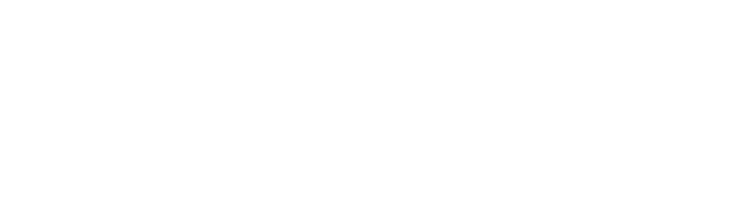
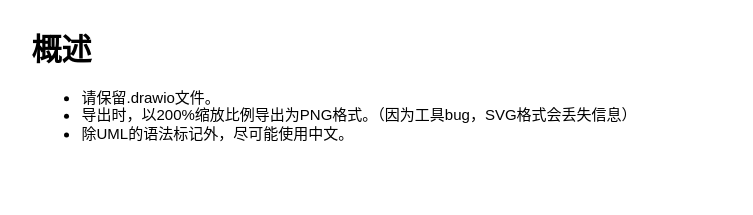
none -> (376, 107)
